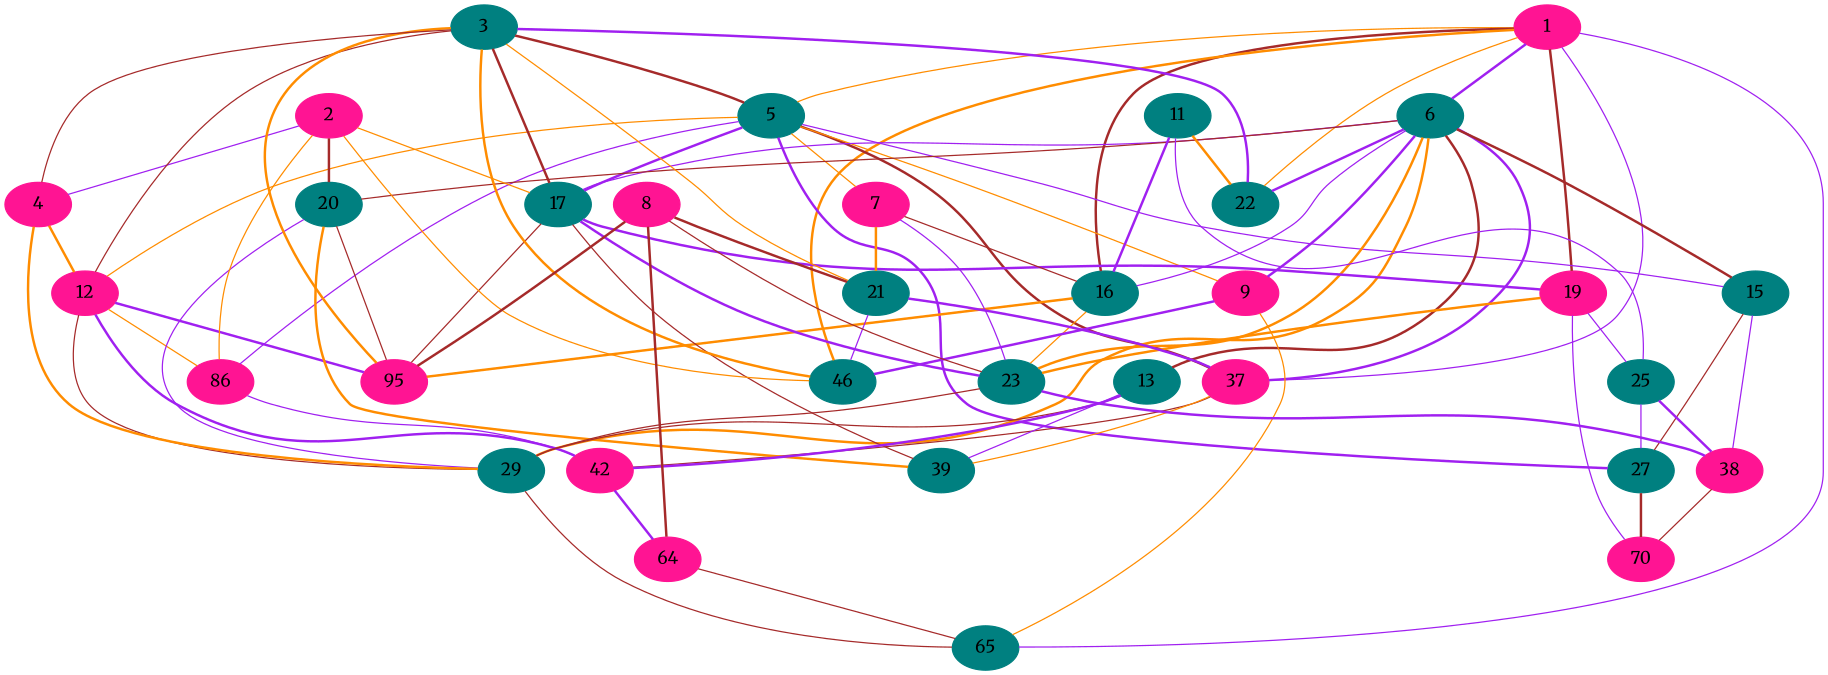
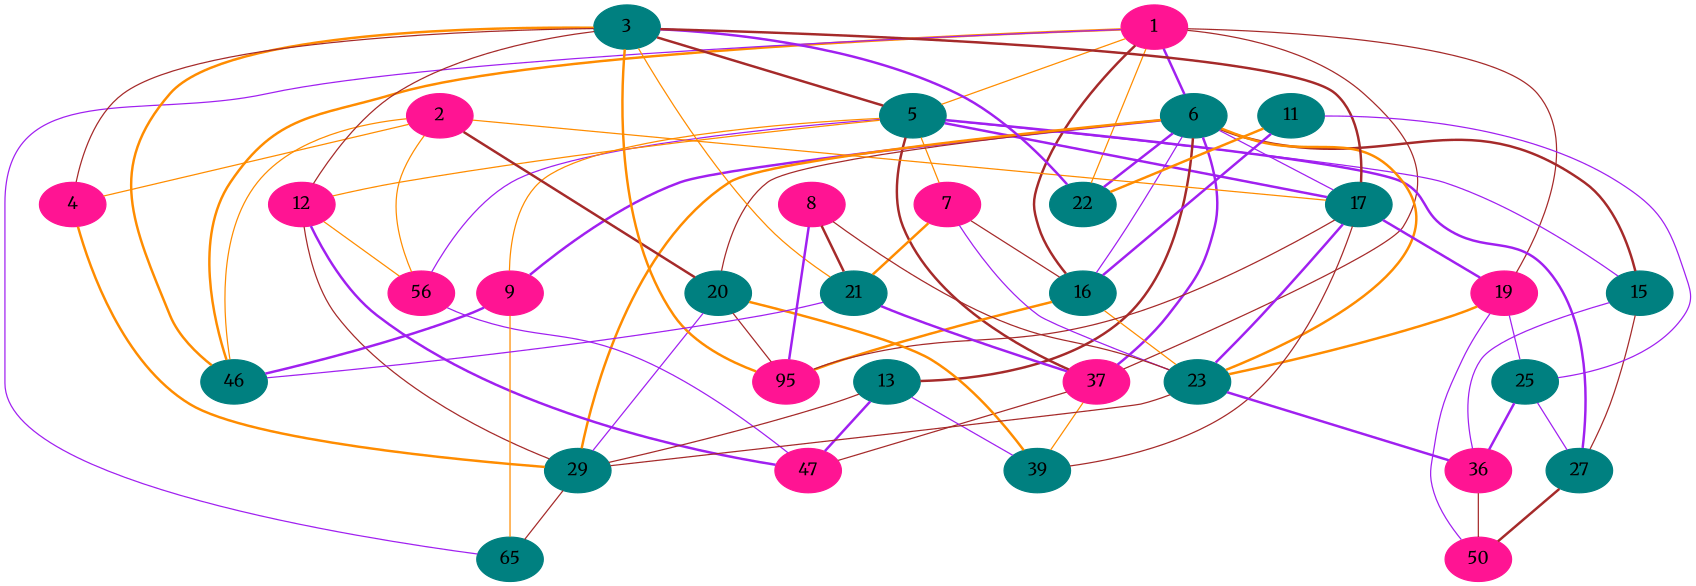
(183, 160) -> (264, 158)
(1562, 160) -> (1461, 58)
(62, 249) -> none
(523, 296) -> (799, 293)
(1590, 334) -> (1390, 239)
(240, 338) -> none
(221, 382) -> (421, 293)
(600, 471) -> (808, 471)
(1730, 471) -> (1478, 471)
(668, 559) -> none
(1641, 559) -> (1478, 559)
